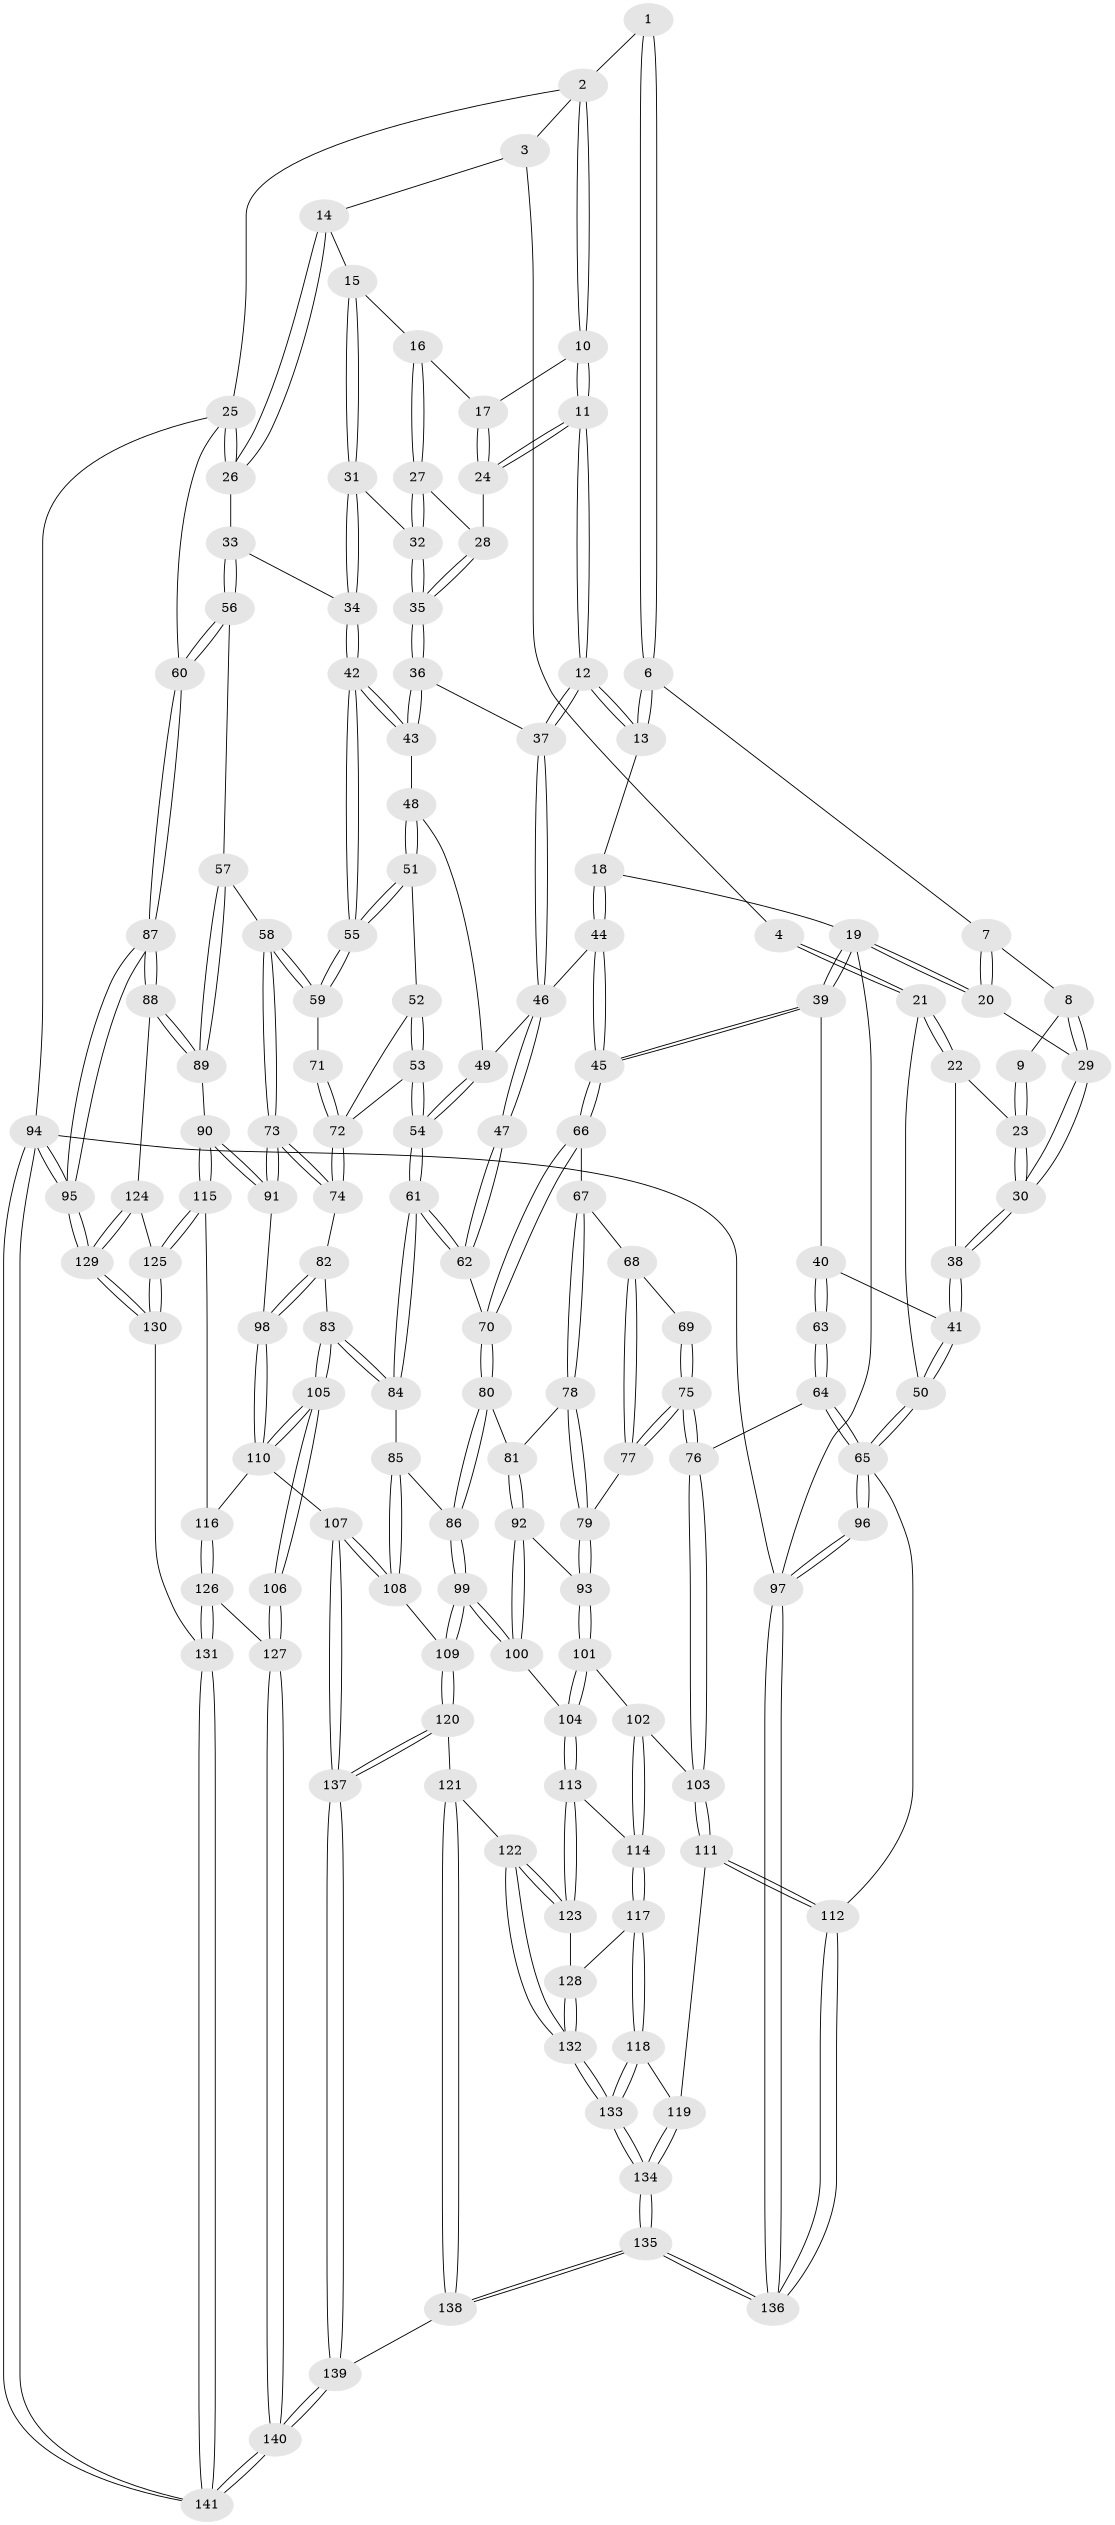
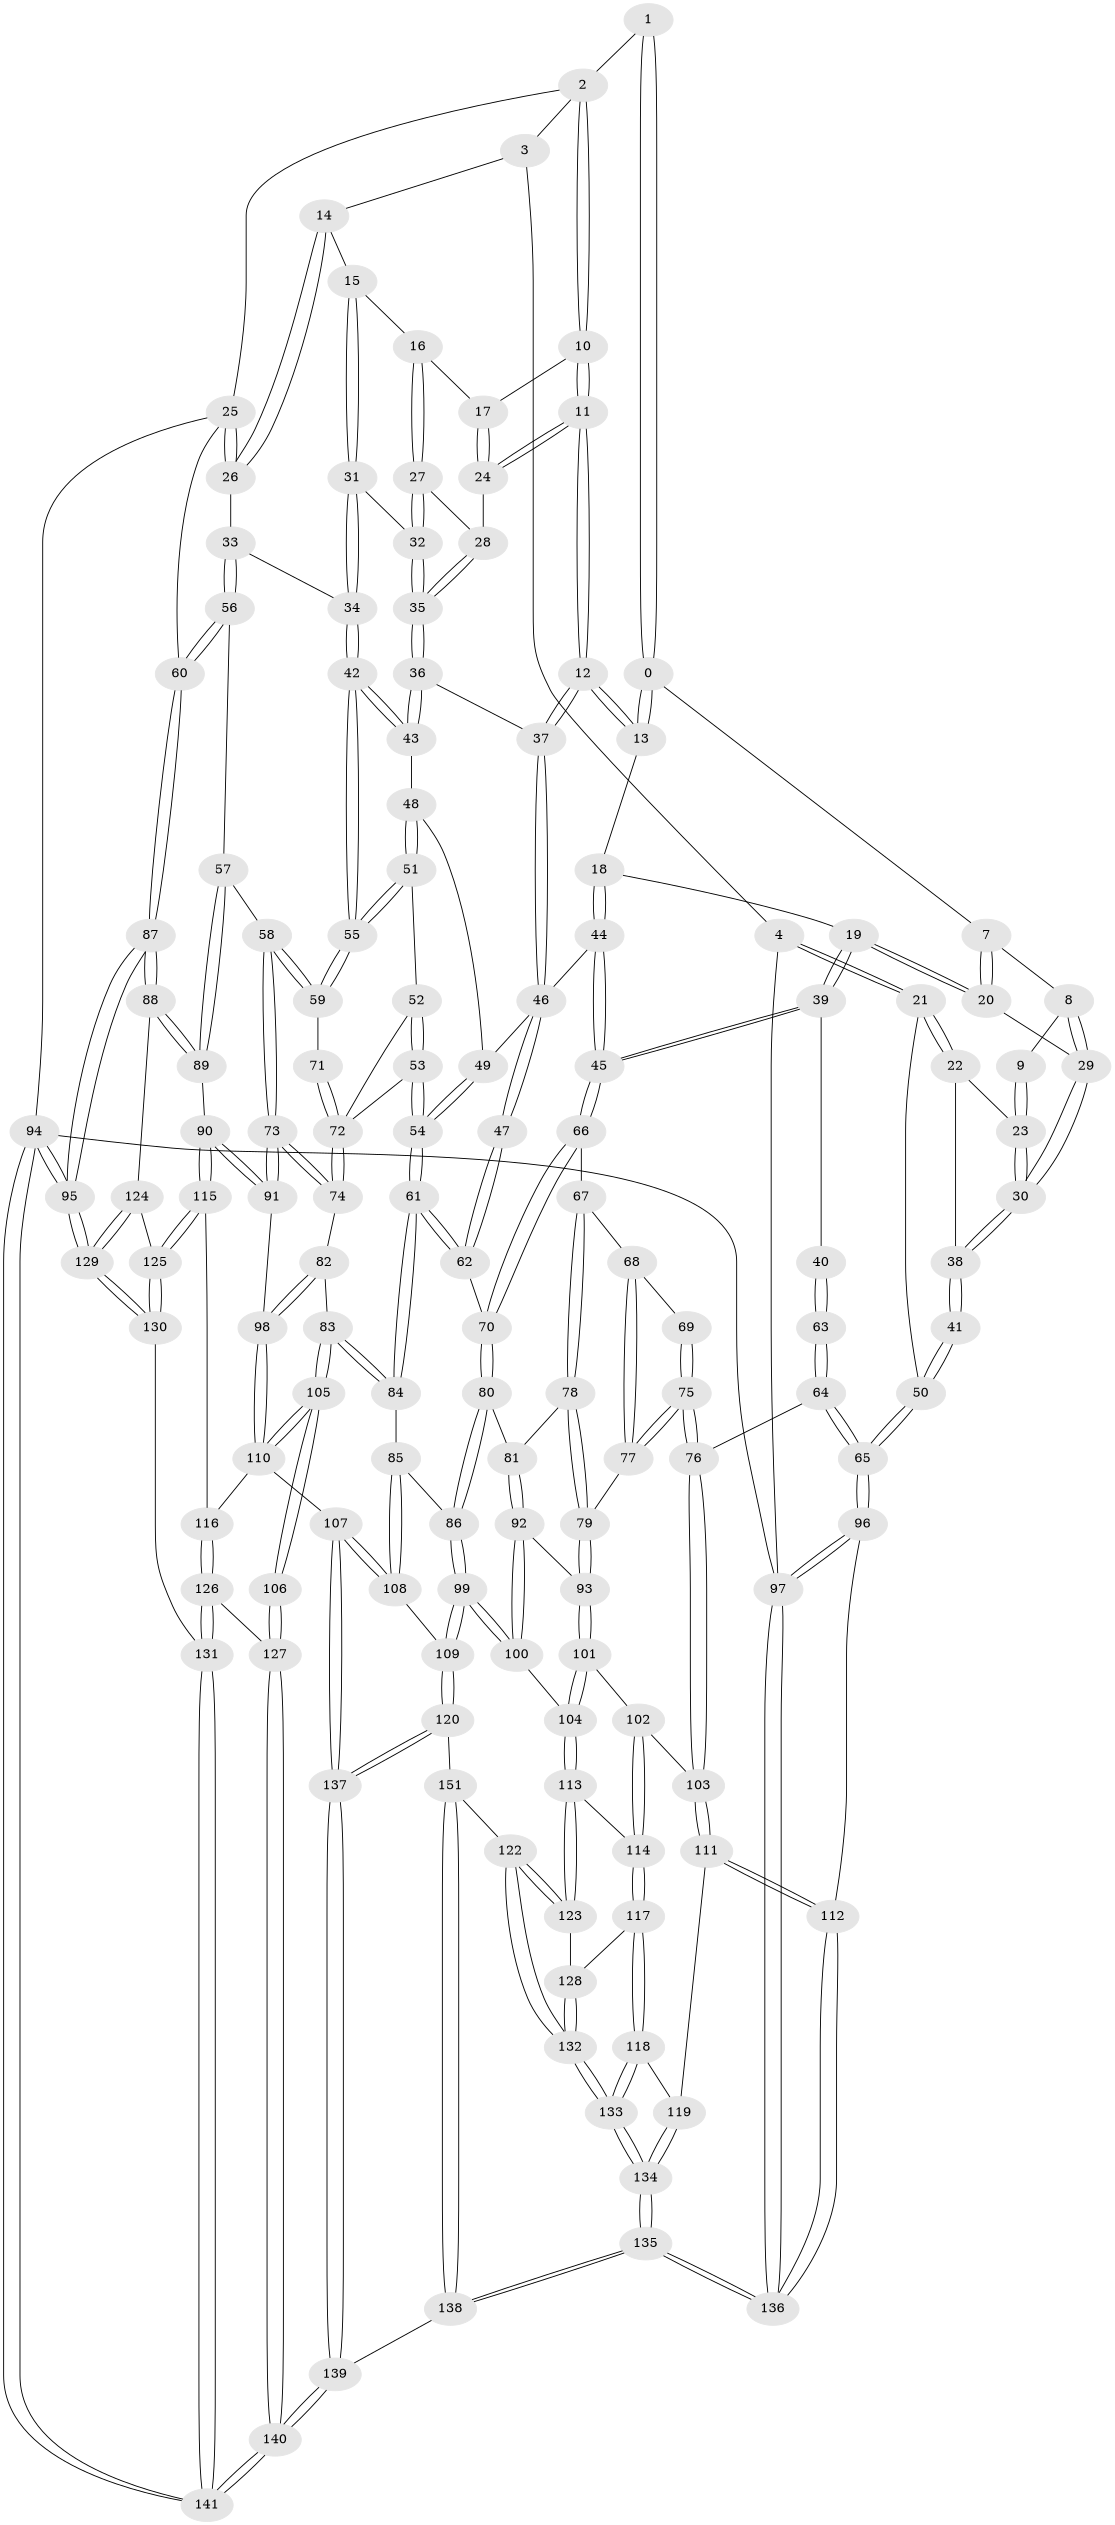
(649, 674) -> (649, 674)
(871, 1272) -> (771, 1262)
(888, 1295) -> none
(913, 1694) -> (847, 1720)
(451, 1786) -> (451, 1786)
